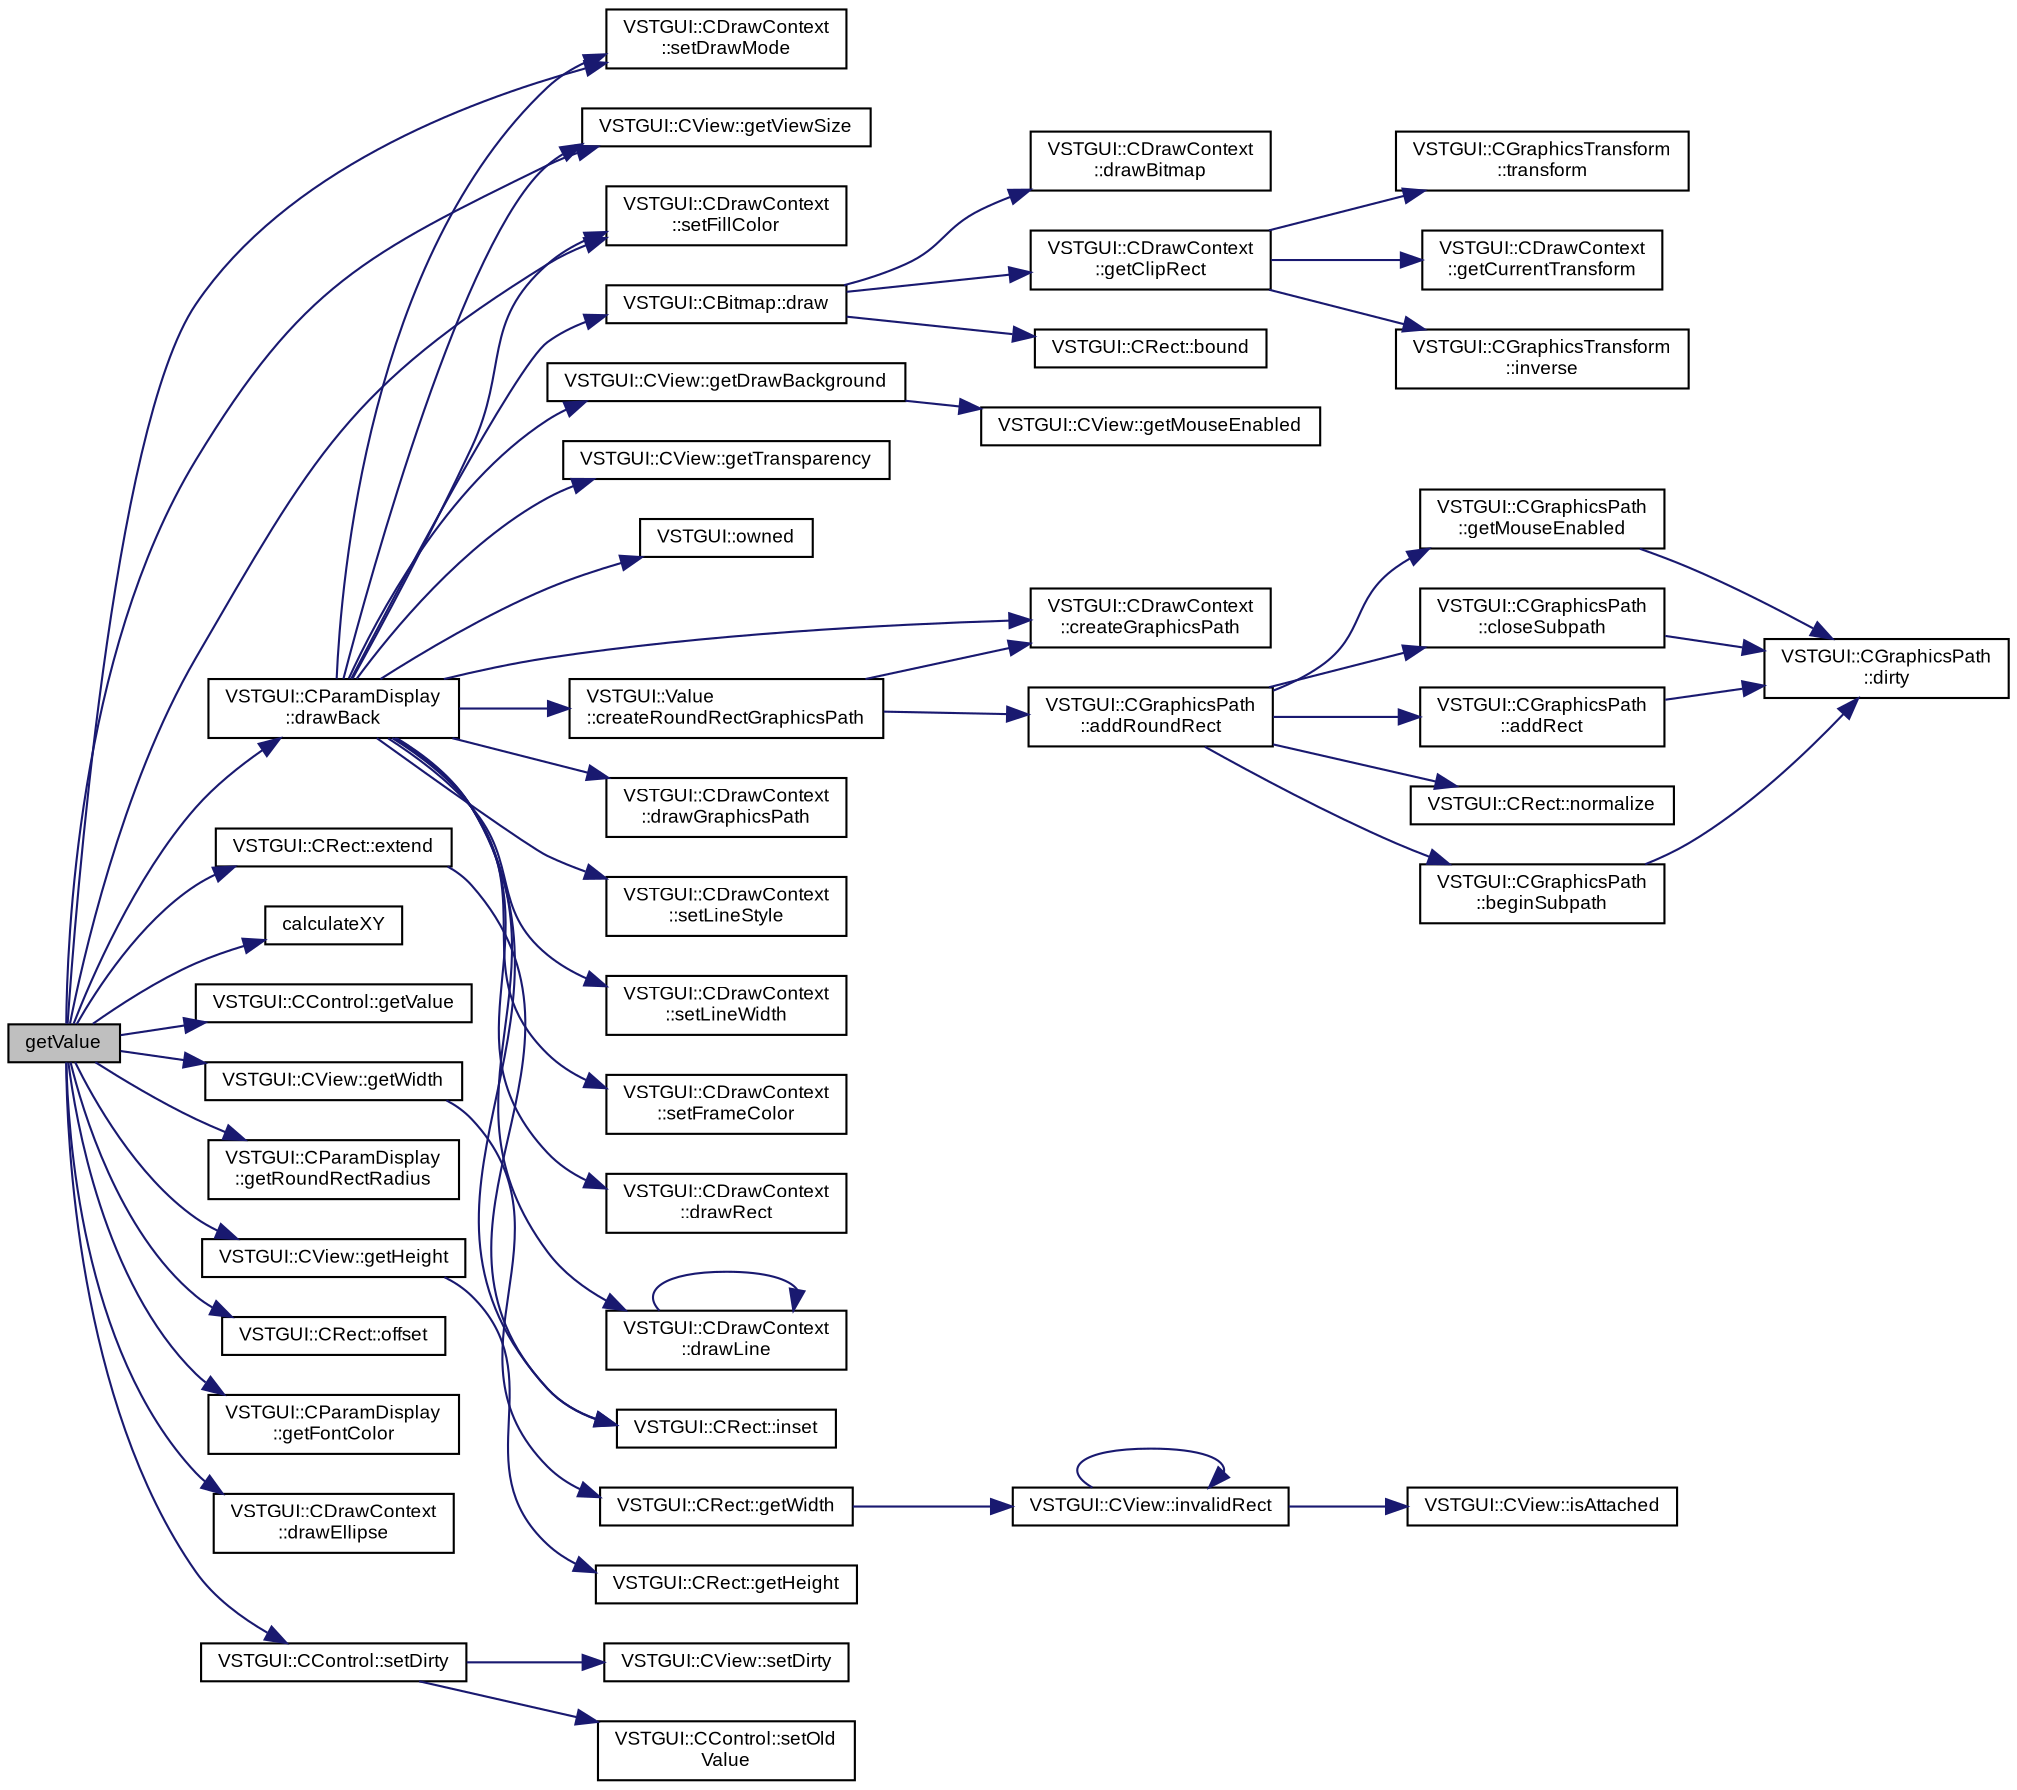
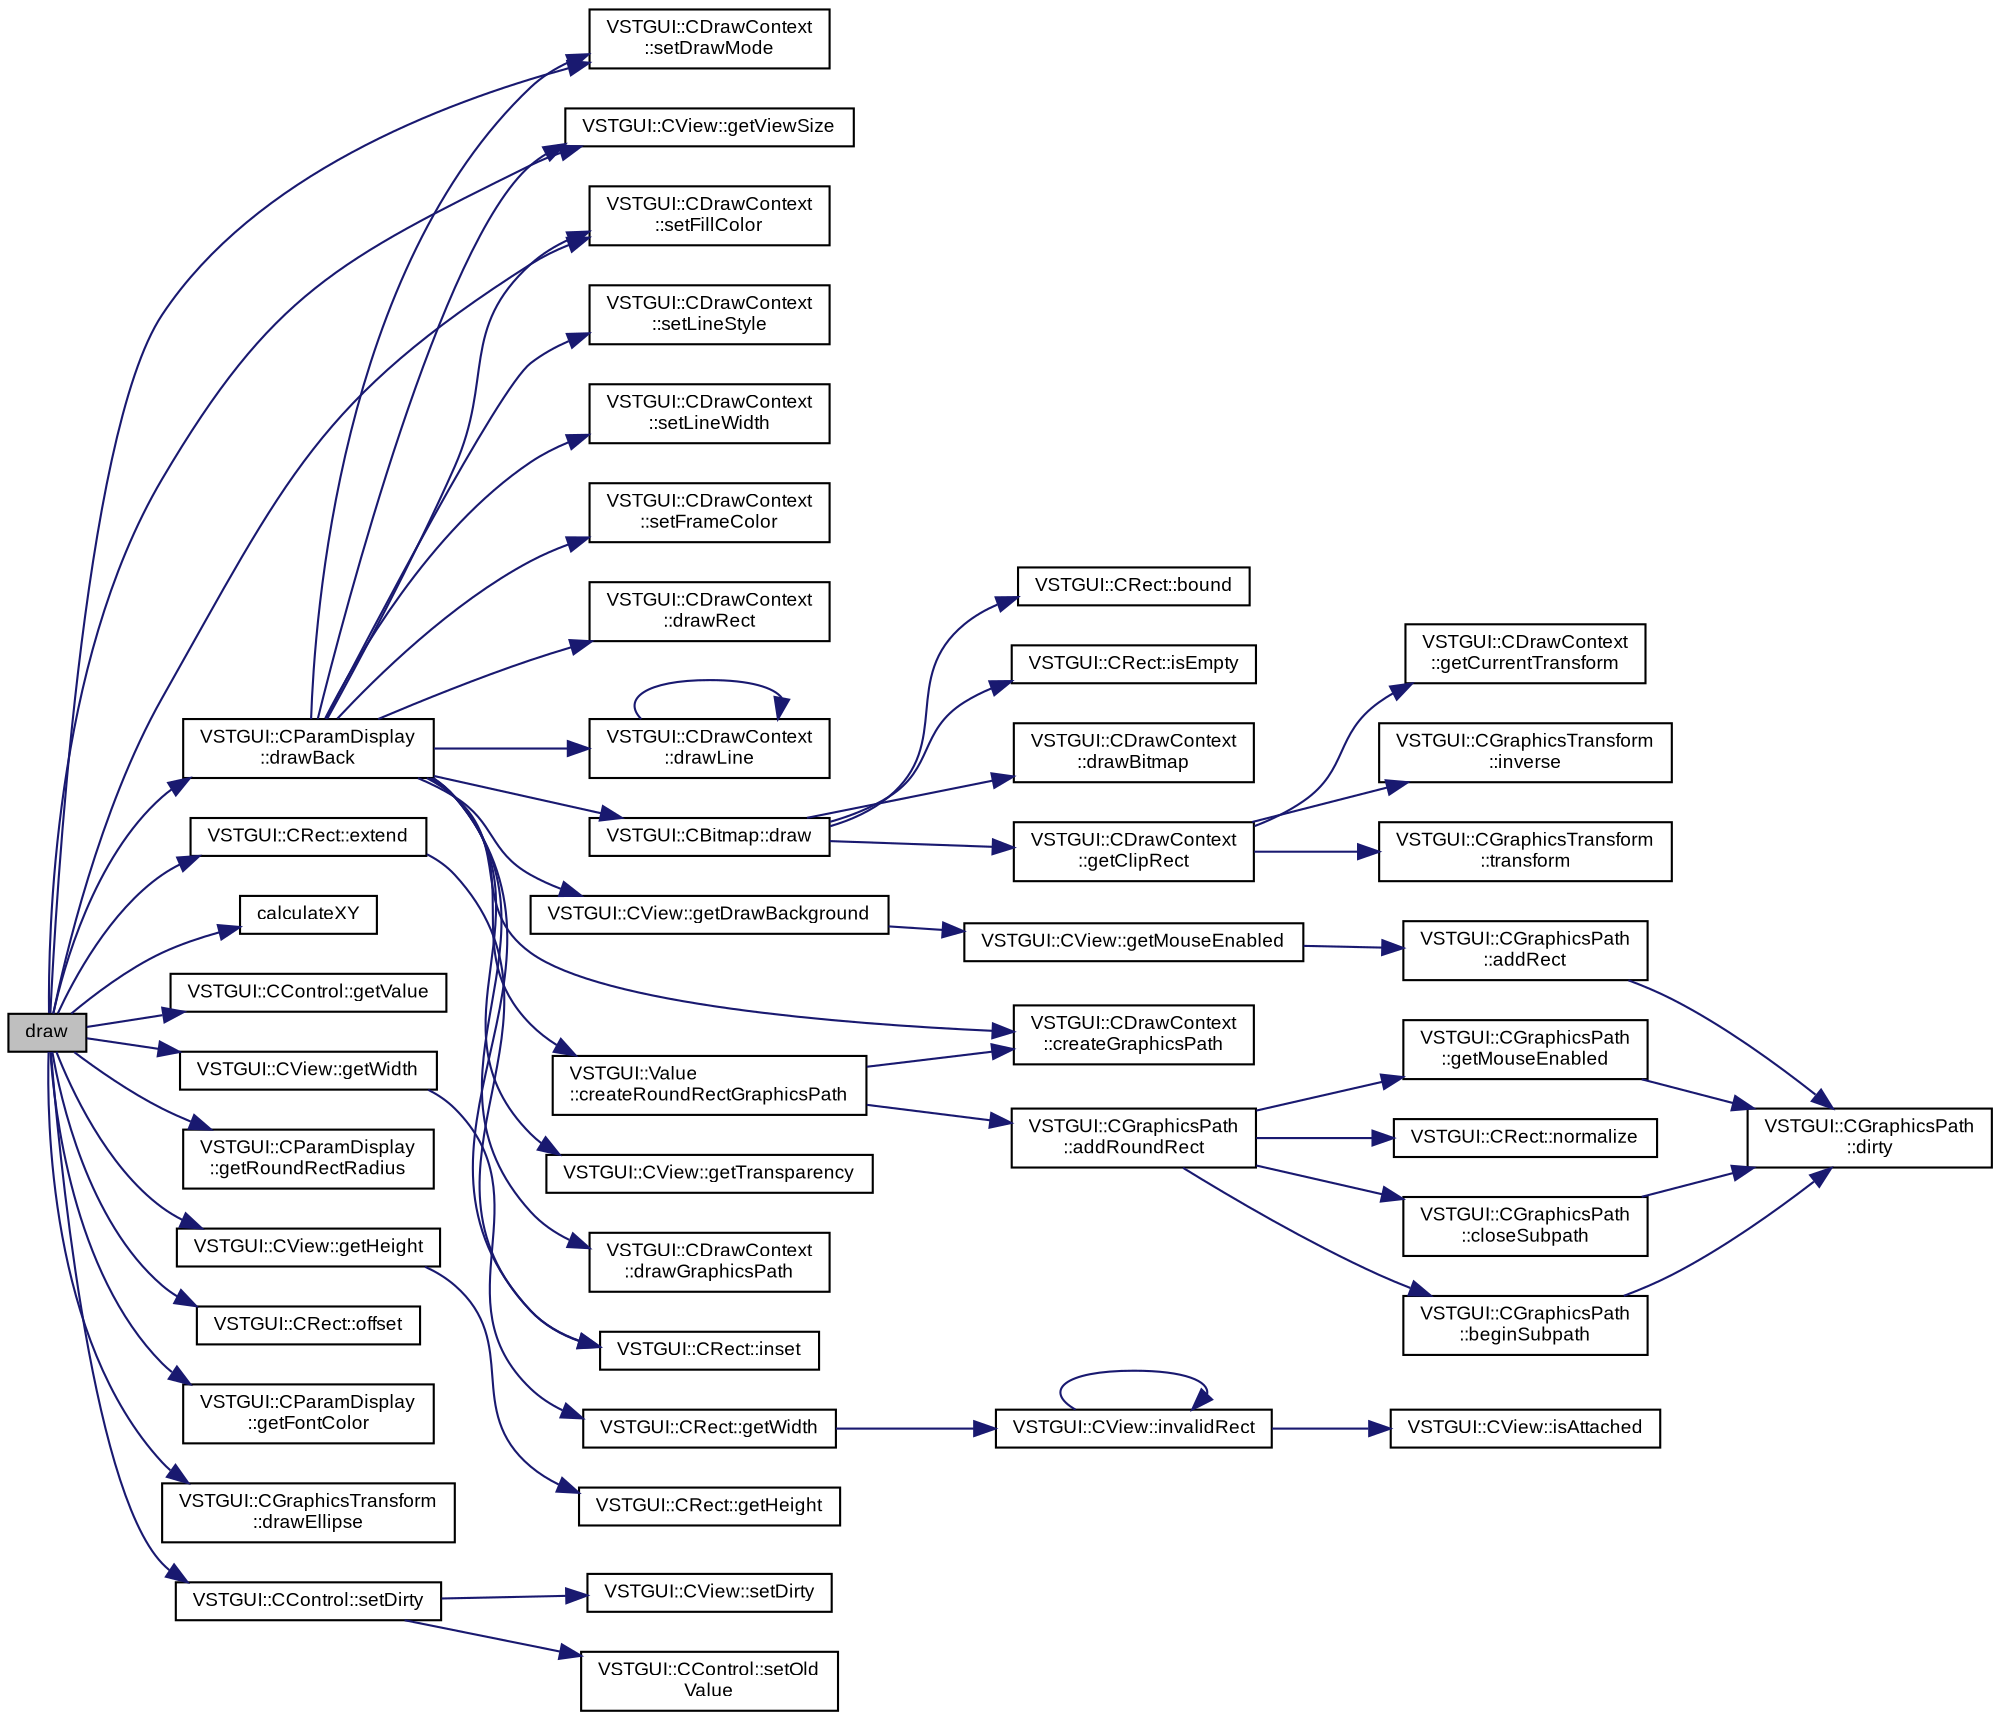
(726, 538) -> none
none -> (1134, 664)
(1336, 717) -> (1343, 947)
(64, 1043) -> (47, 1033)
(334, 1523) -> (308, 1513)
